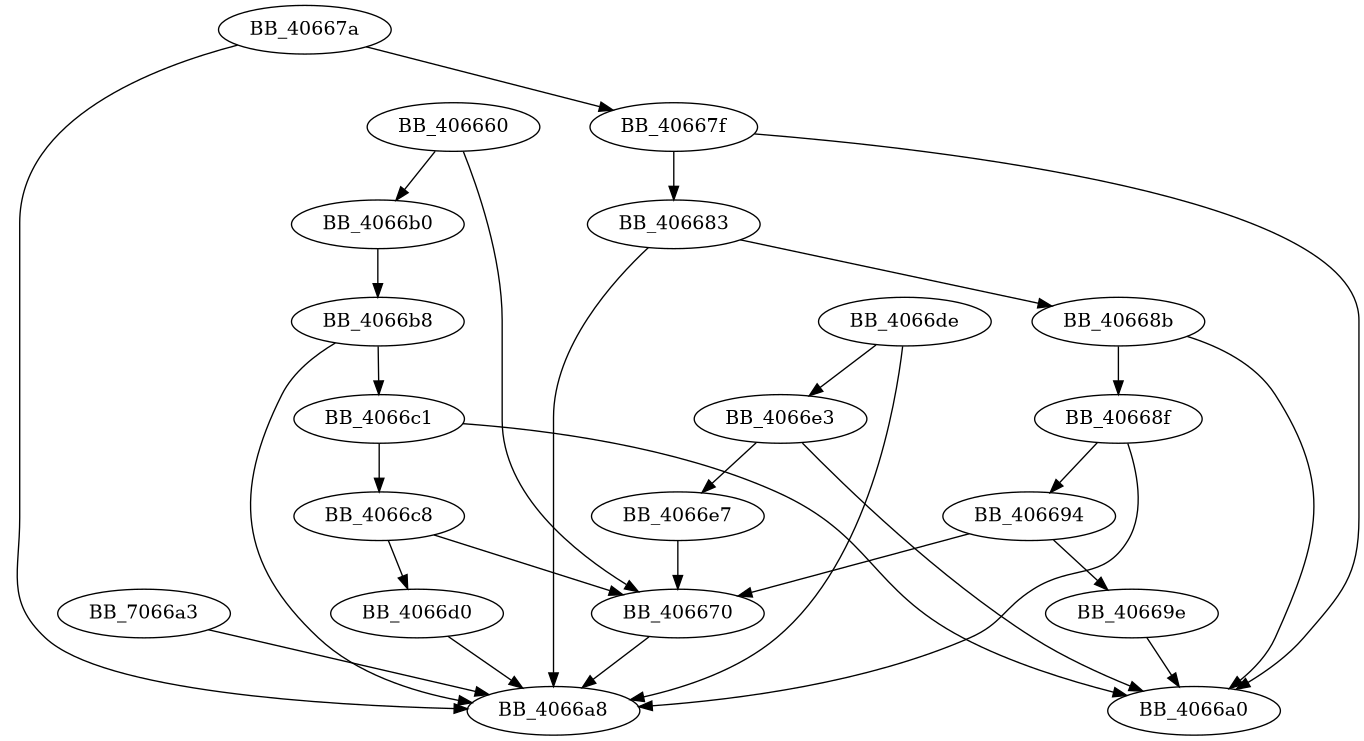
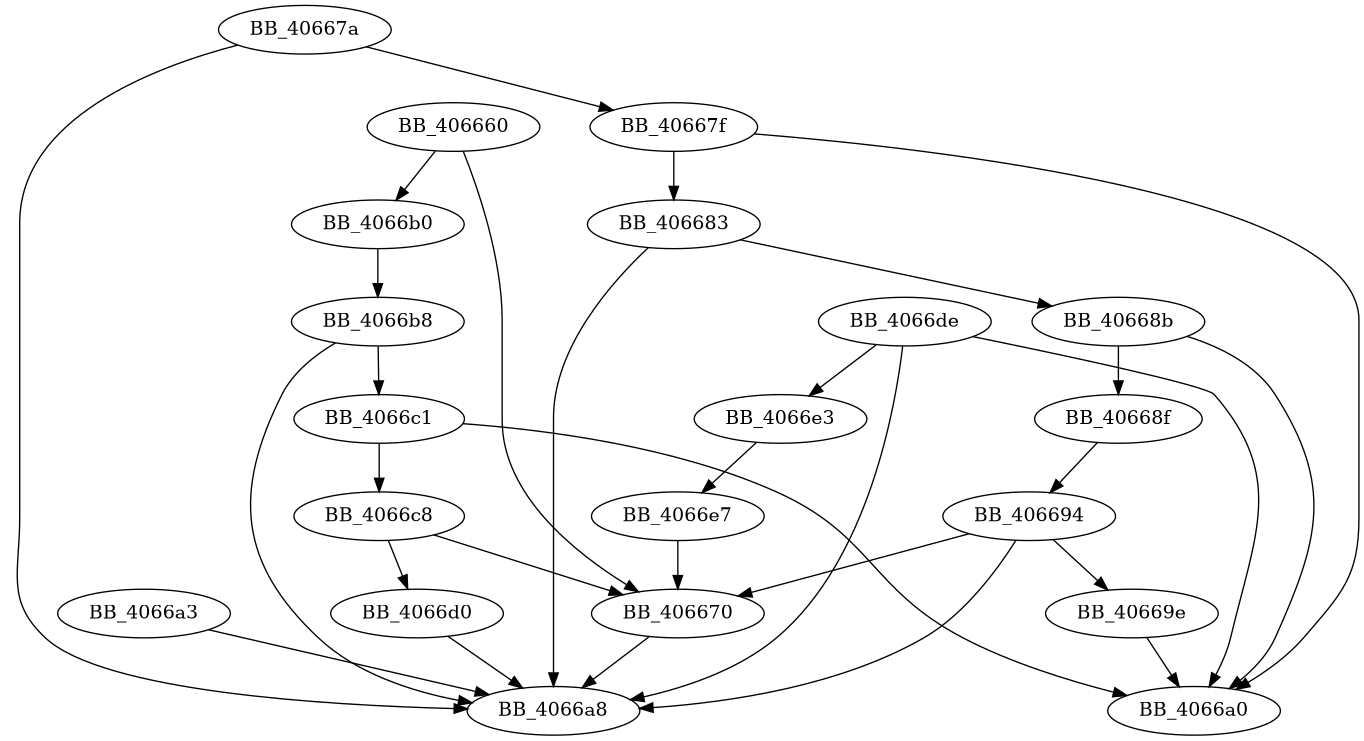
(955, 581) -> (1229, 414)
(144, 614) -> (144, 614)
(953, 644) -> (857, 668)
